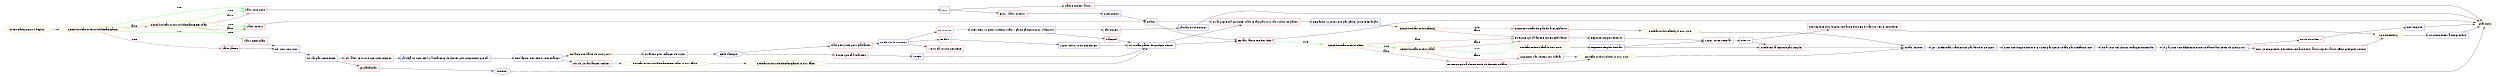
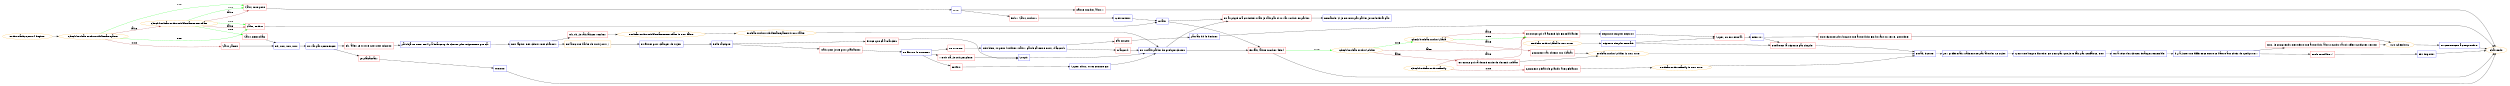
(1388, 26) -> none
(729, 54) -> (722, 44)
none -> (989, 58)
(502, 71) -> (500, 69)
